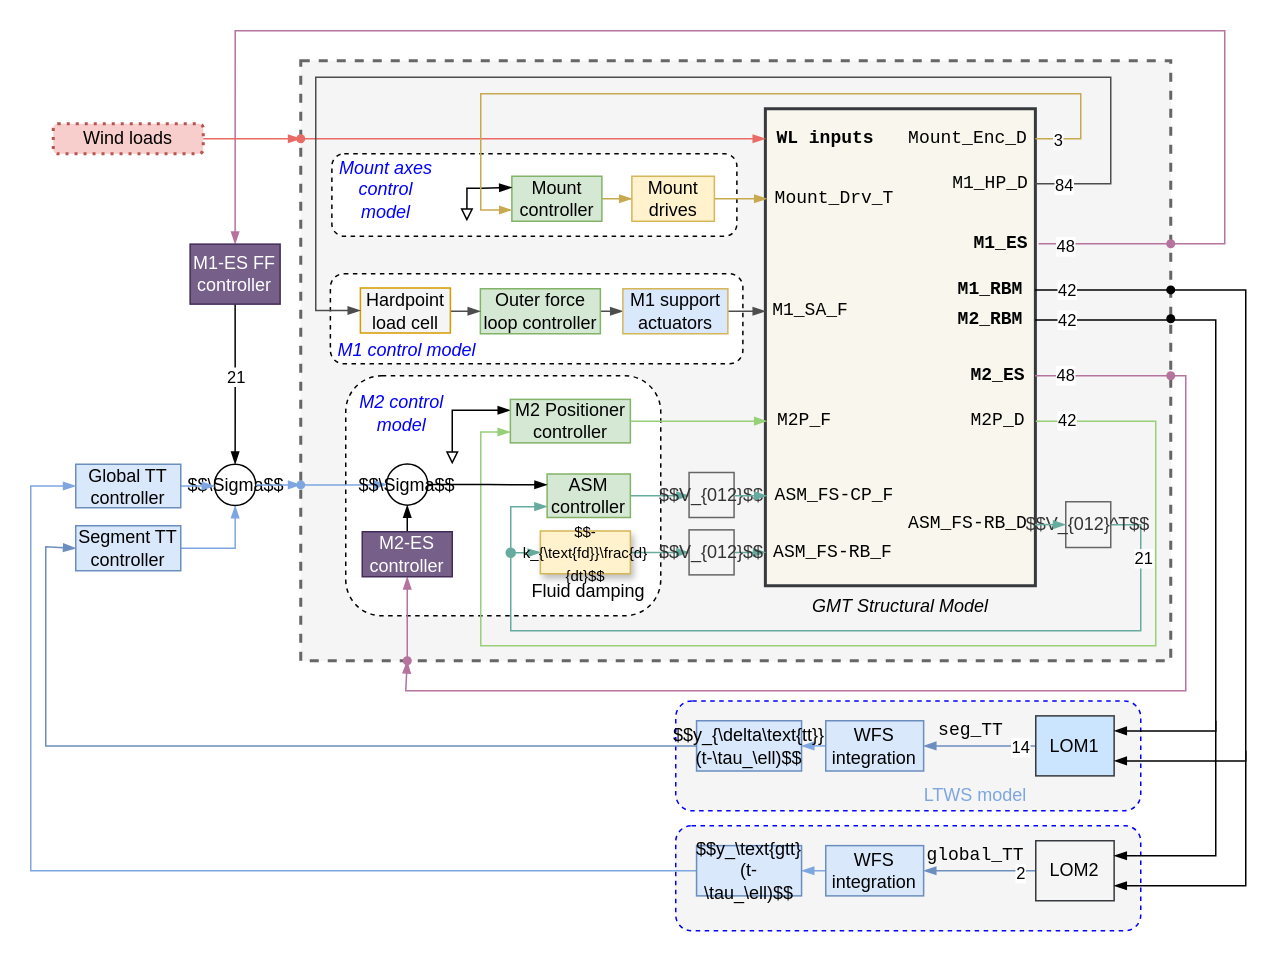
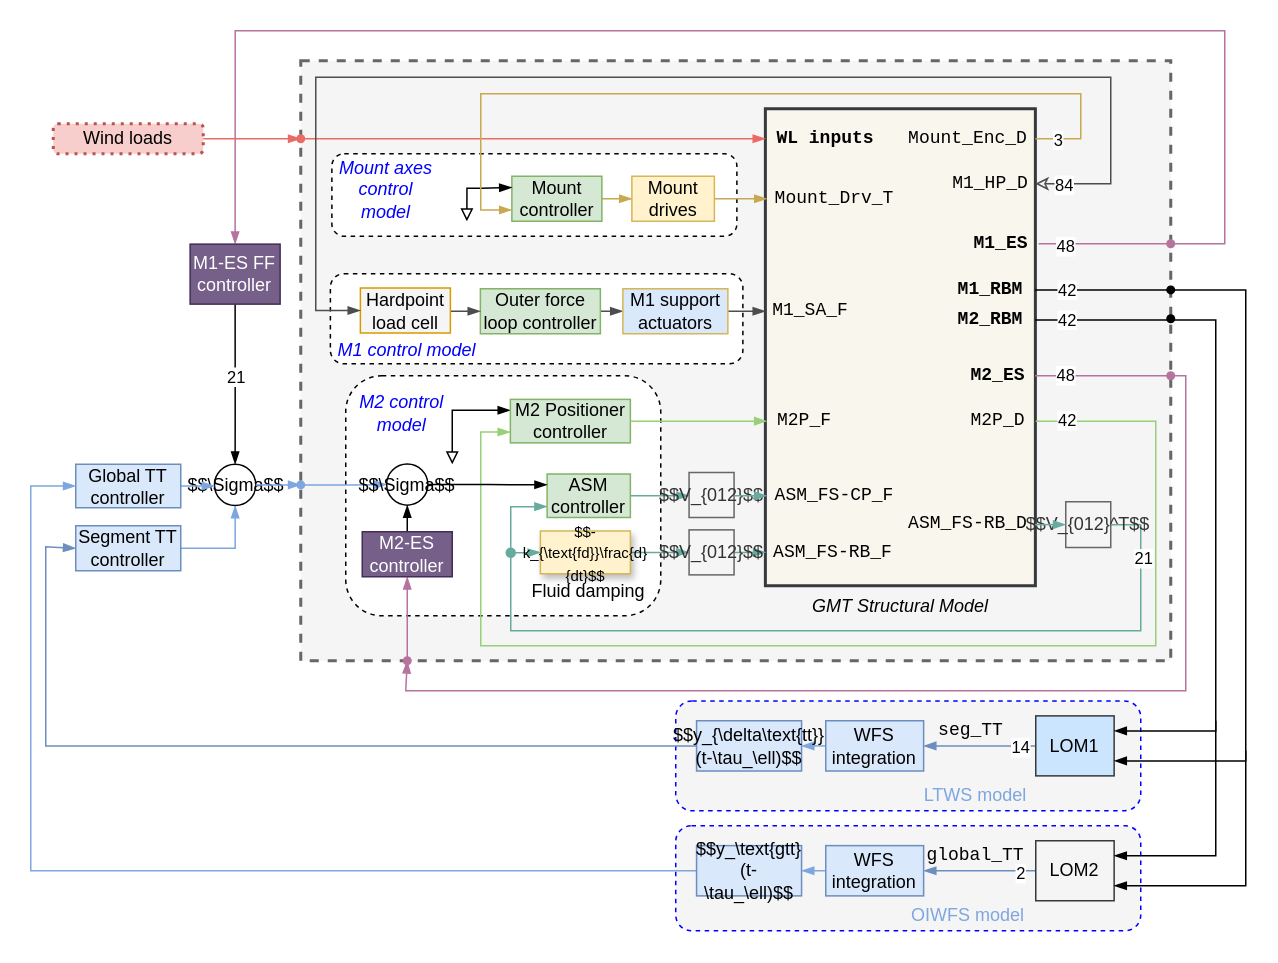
(1042, 184) -> (1047, 184)
none -> (968, 916)
